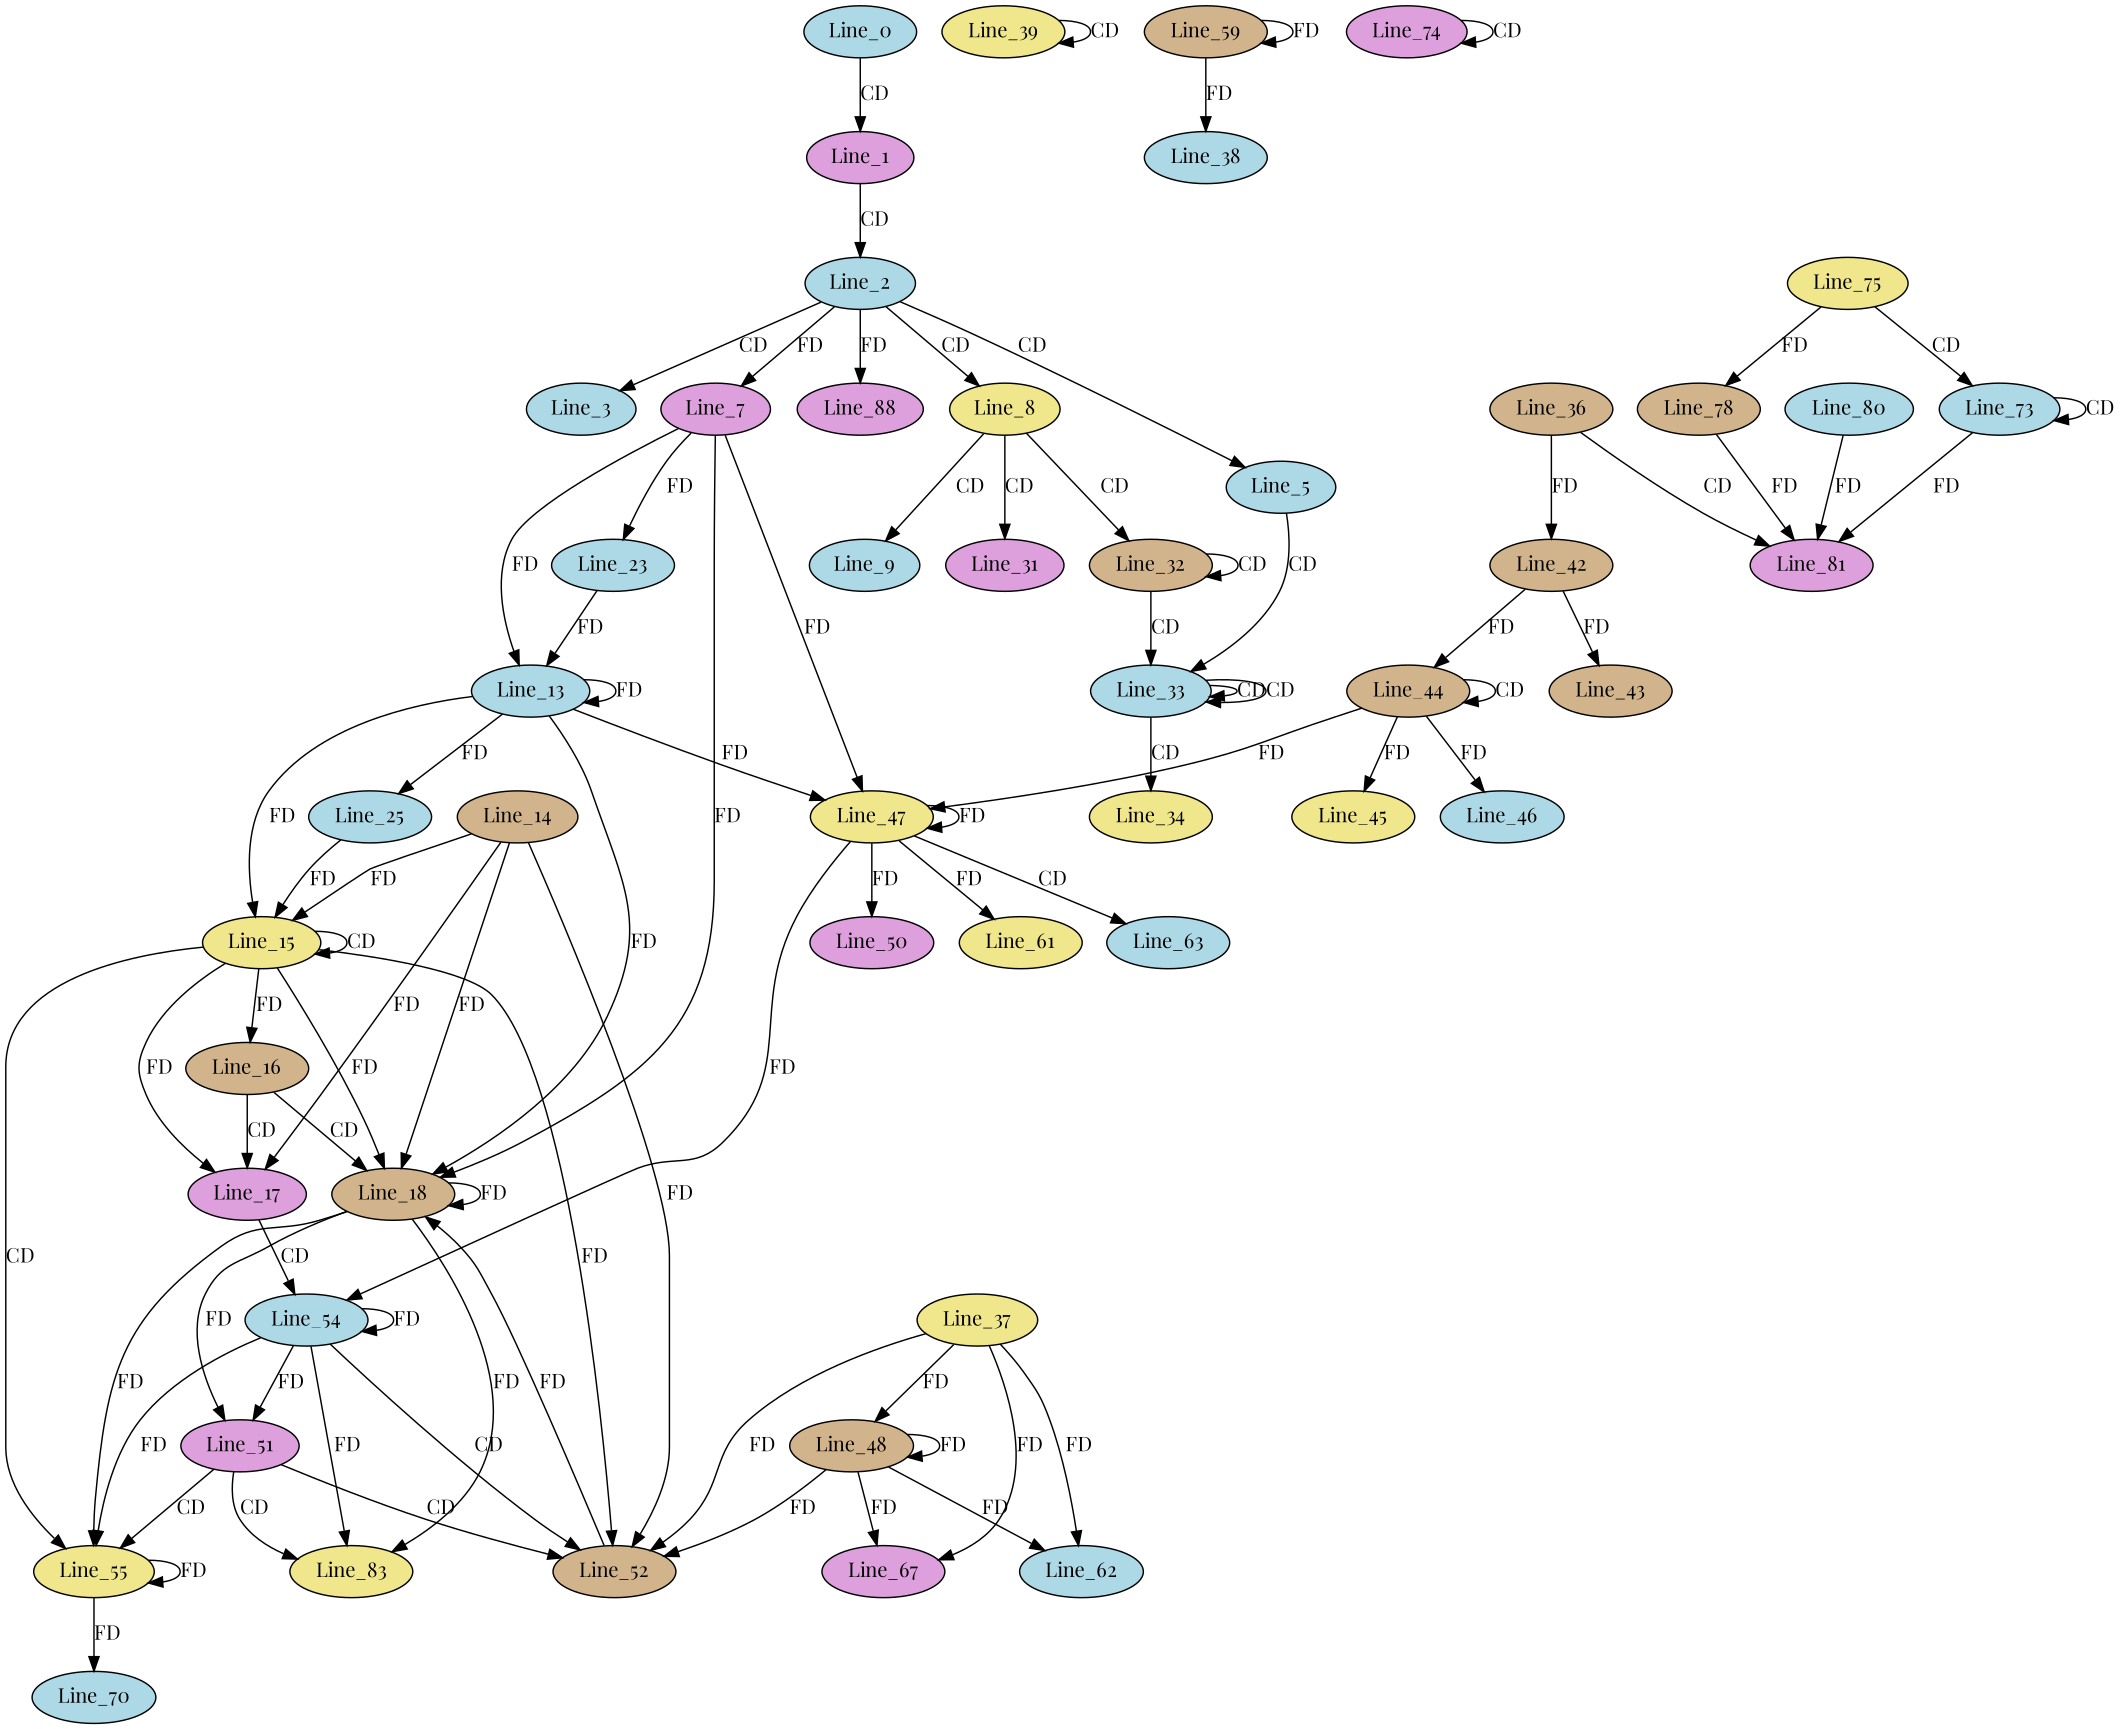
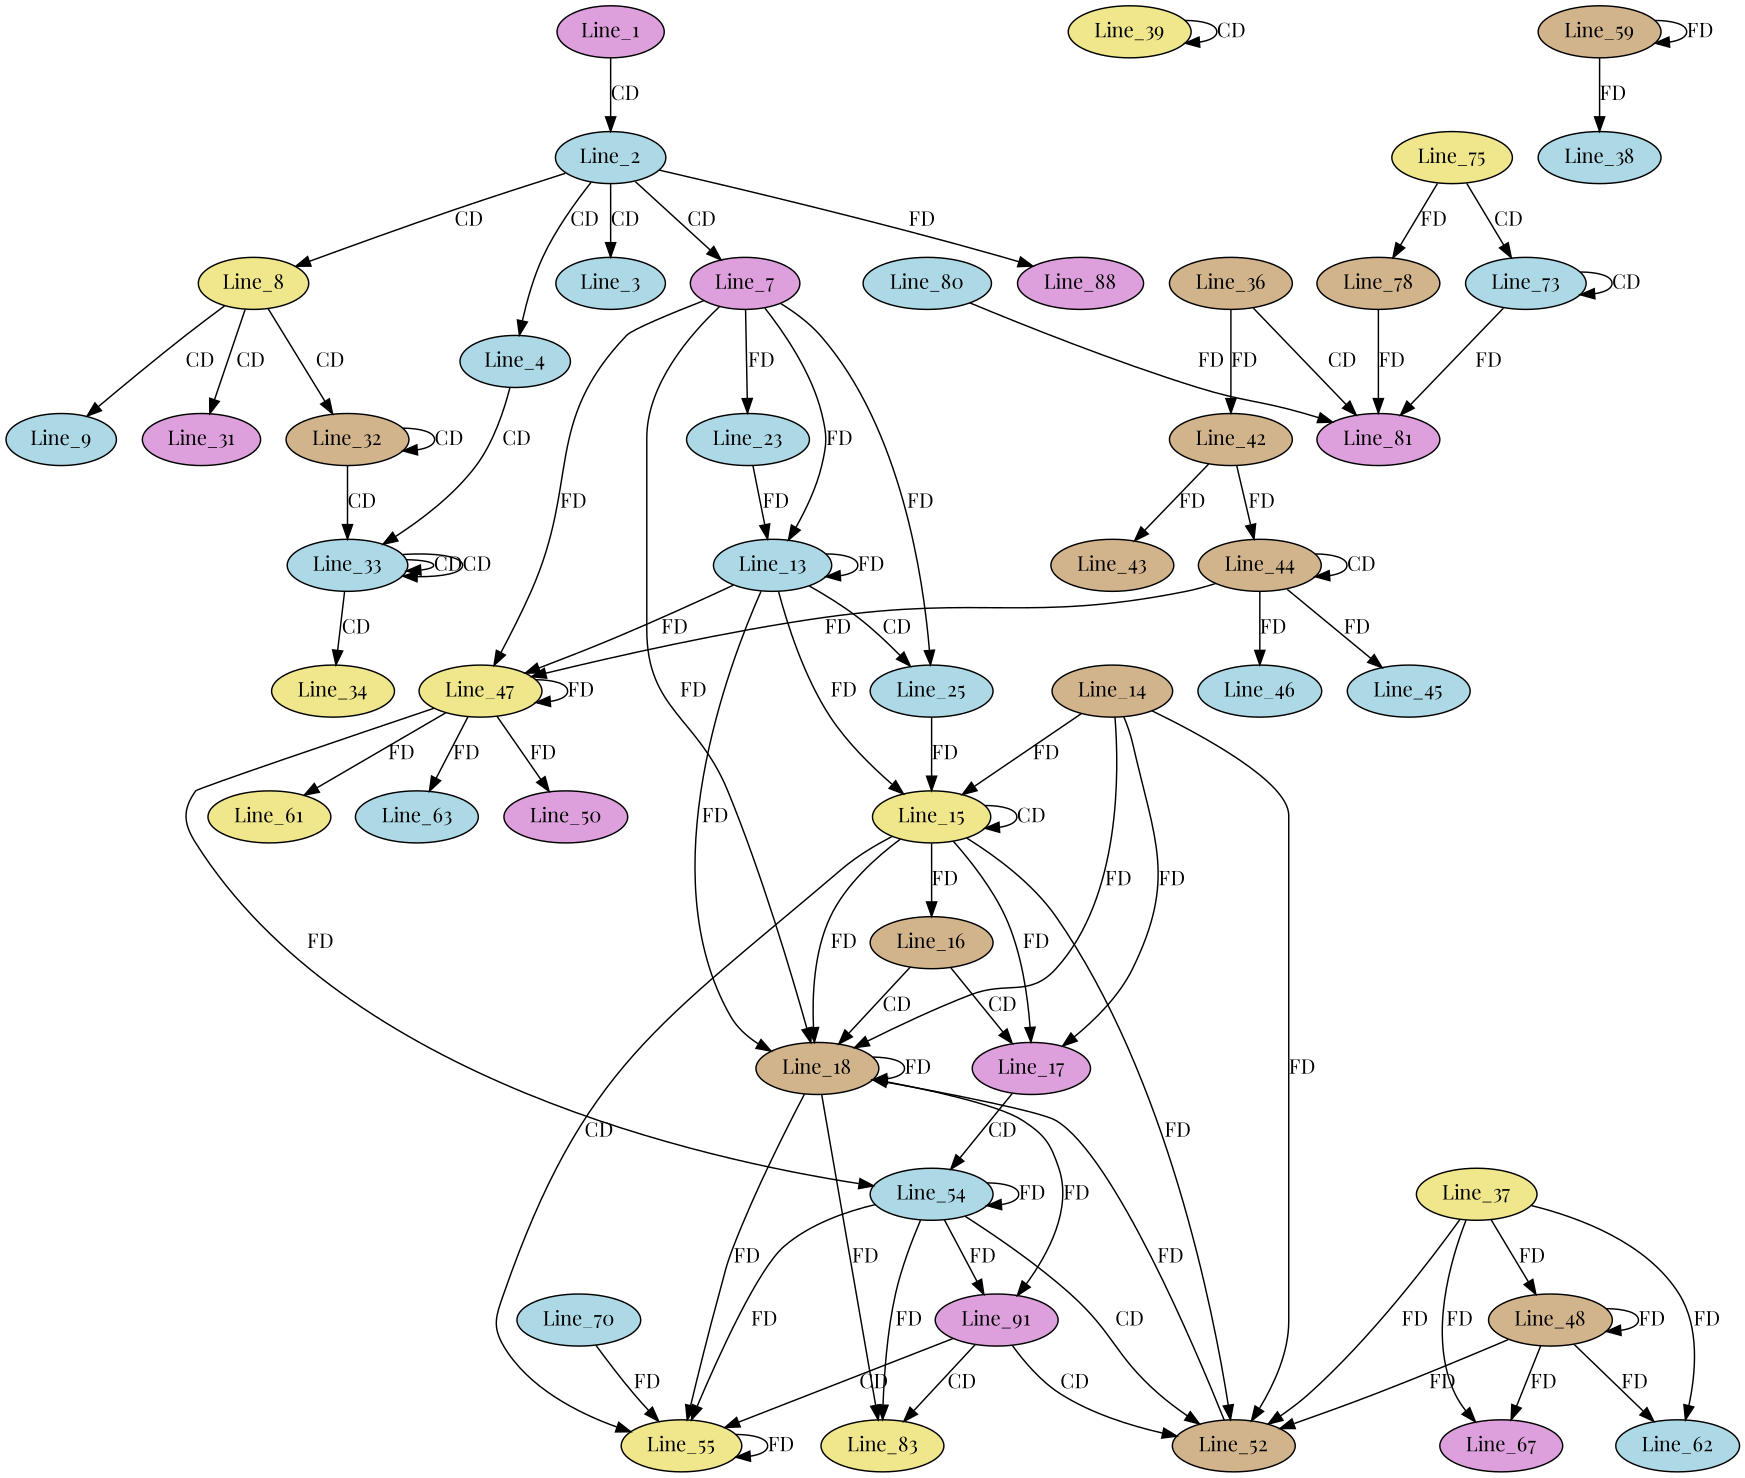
(860, 32) -> none
(1407, 32) -> none
(810, 346) -> (702, 220)
none -> (890, 460)
(1281, 487) -> (515, 361)
(475, 754) -> (897, 628)
(1353, 817) -> (1409, 691)
(1053, 880) -> (467, 754)
(240, 1446) -> (997, 1320)
(94, 1627) -> (621, 1379)
